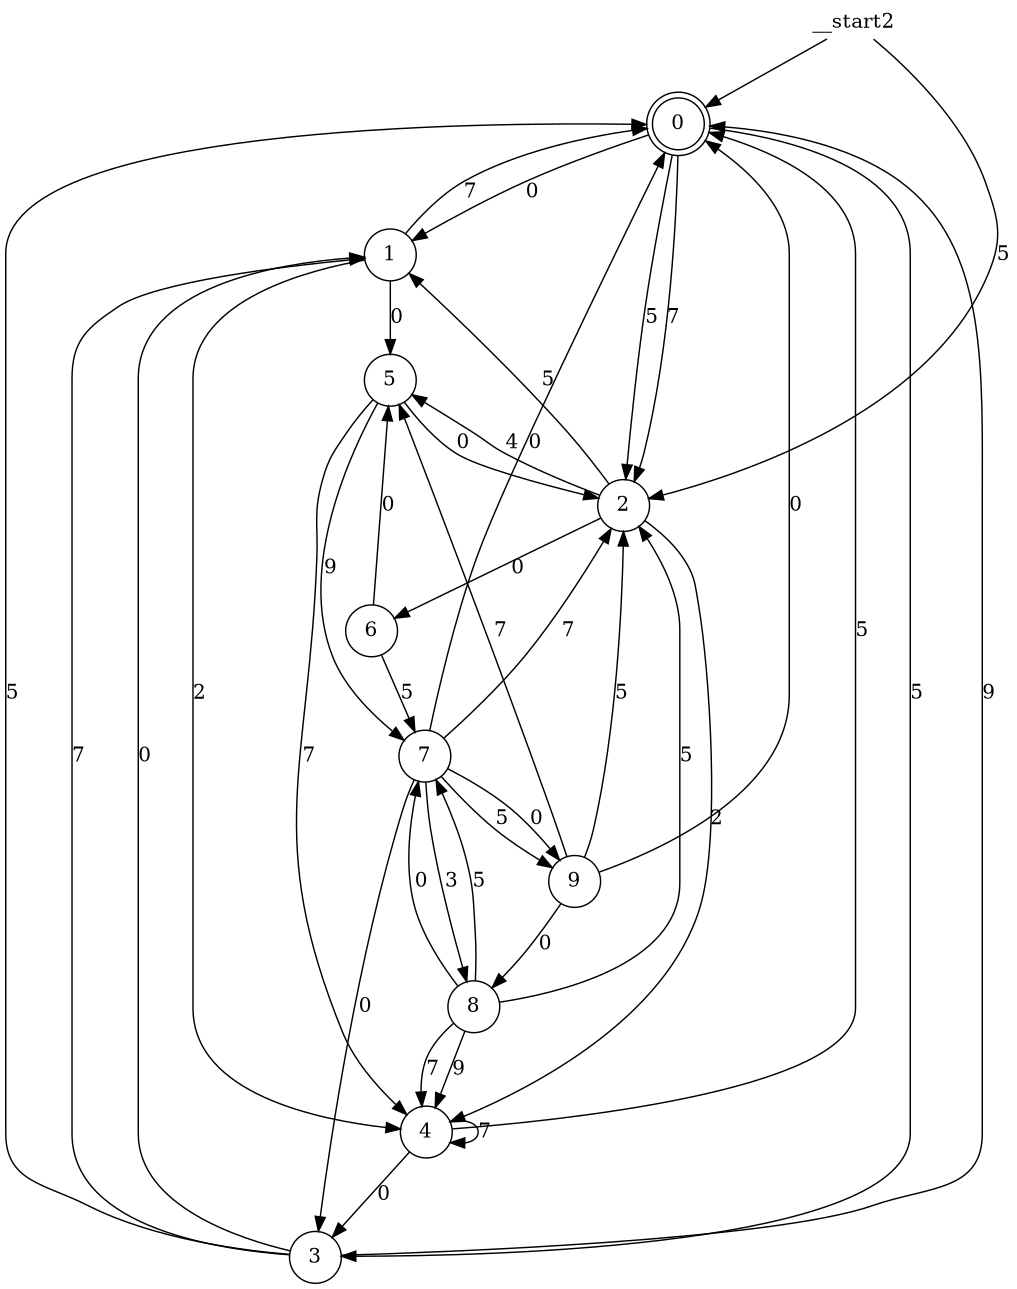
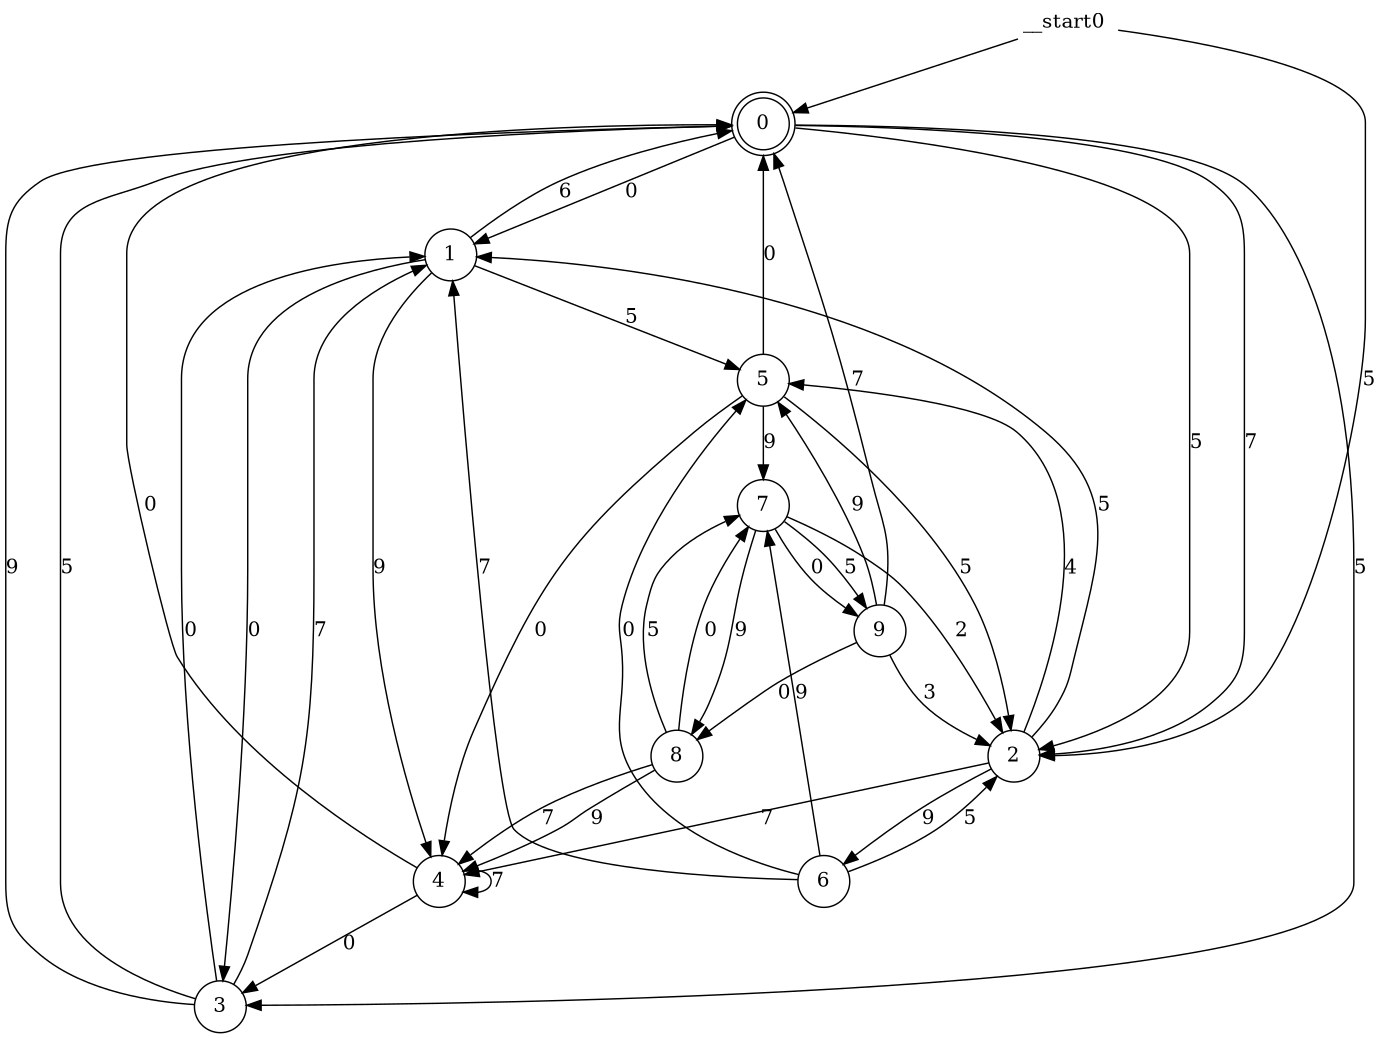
(854, 22) -> (1064, 22)
(471, 192) -> (566, 192)
(398, 318) -> (632, 318)
(526, 442) -> (763, 262)
(464, 443) -> (966, 568)
(796, 506) -> (858, 380)
(518, 568) -> (929, 819)
(501, 631) -> (858, 506)
(569, 631) -> (962, 631)
(863, 631) -> (151, 506)
(200, 693) -> (380, 568)
(408, 693) -> (802, 693)
(622, 693) -> (930, 693)
none -> (495, 729)
(310, 756) -> (542, 631)
(717, 819) -> (768, 819)
(680, 824) -> (923, 838)
(452, 881) -> (742, 631)
(357, 996) -> (248, 557)
